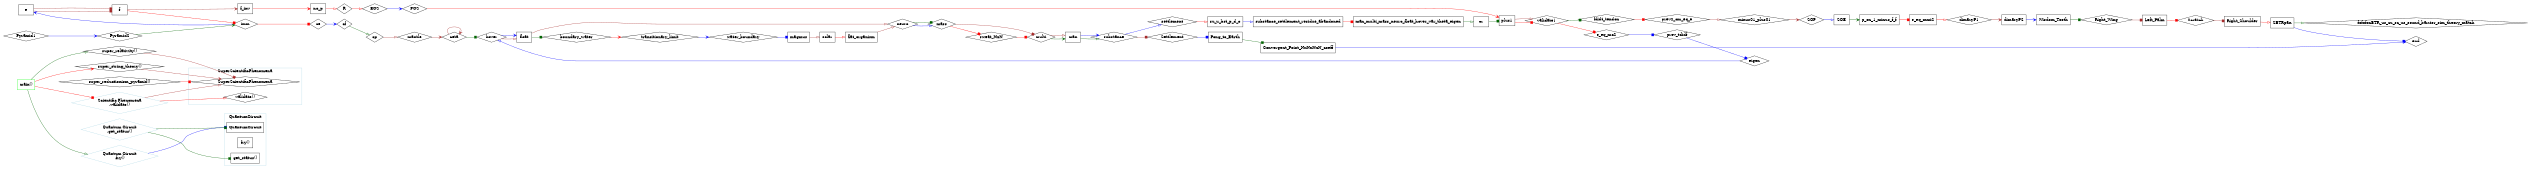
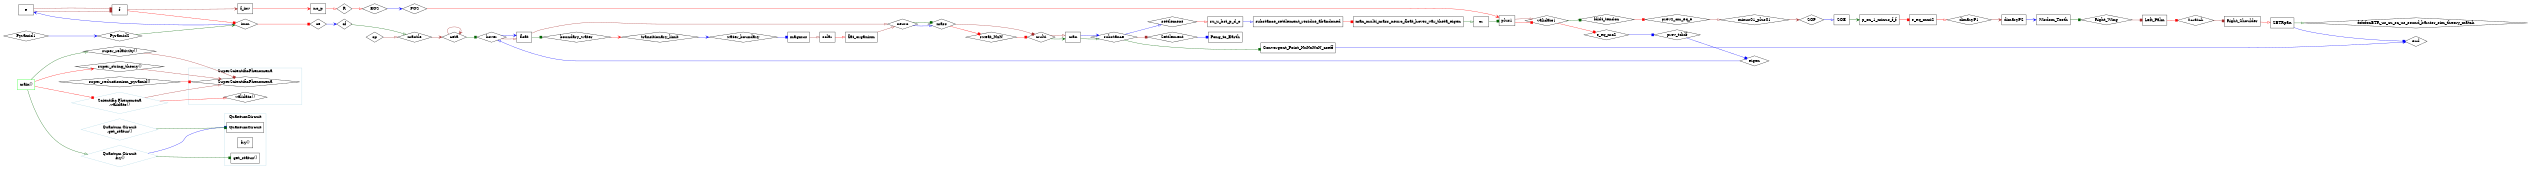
(358, 30) -> (378, 28)
(1251, 41) -> (1191, 48)
(186, 149) -> (192, 157)
